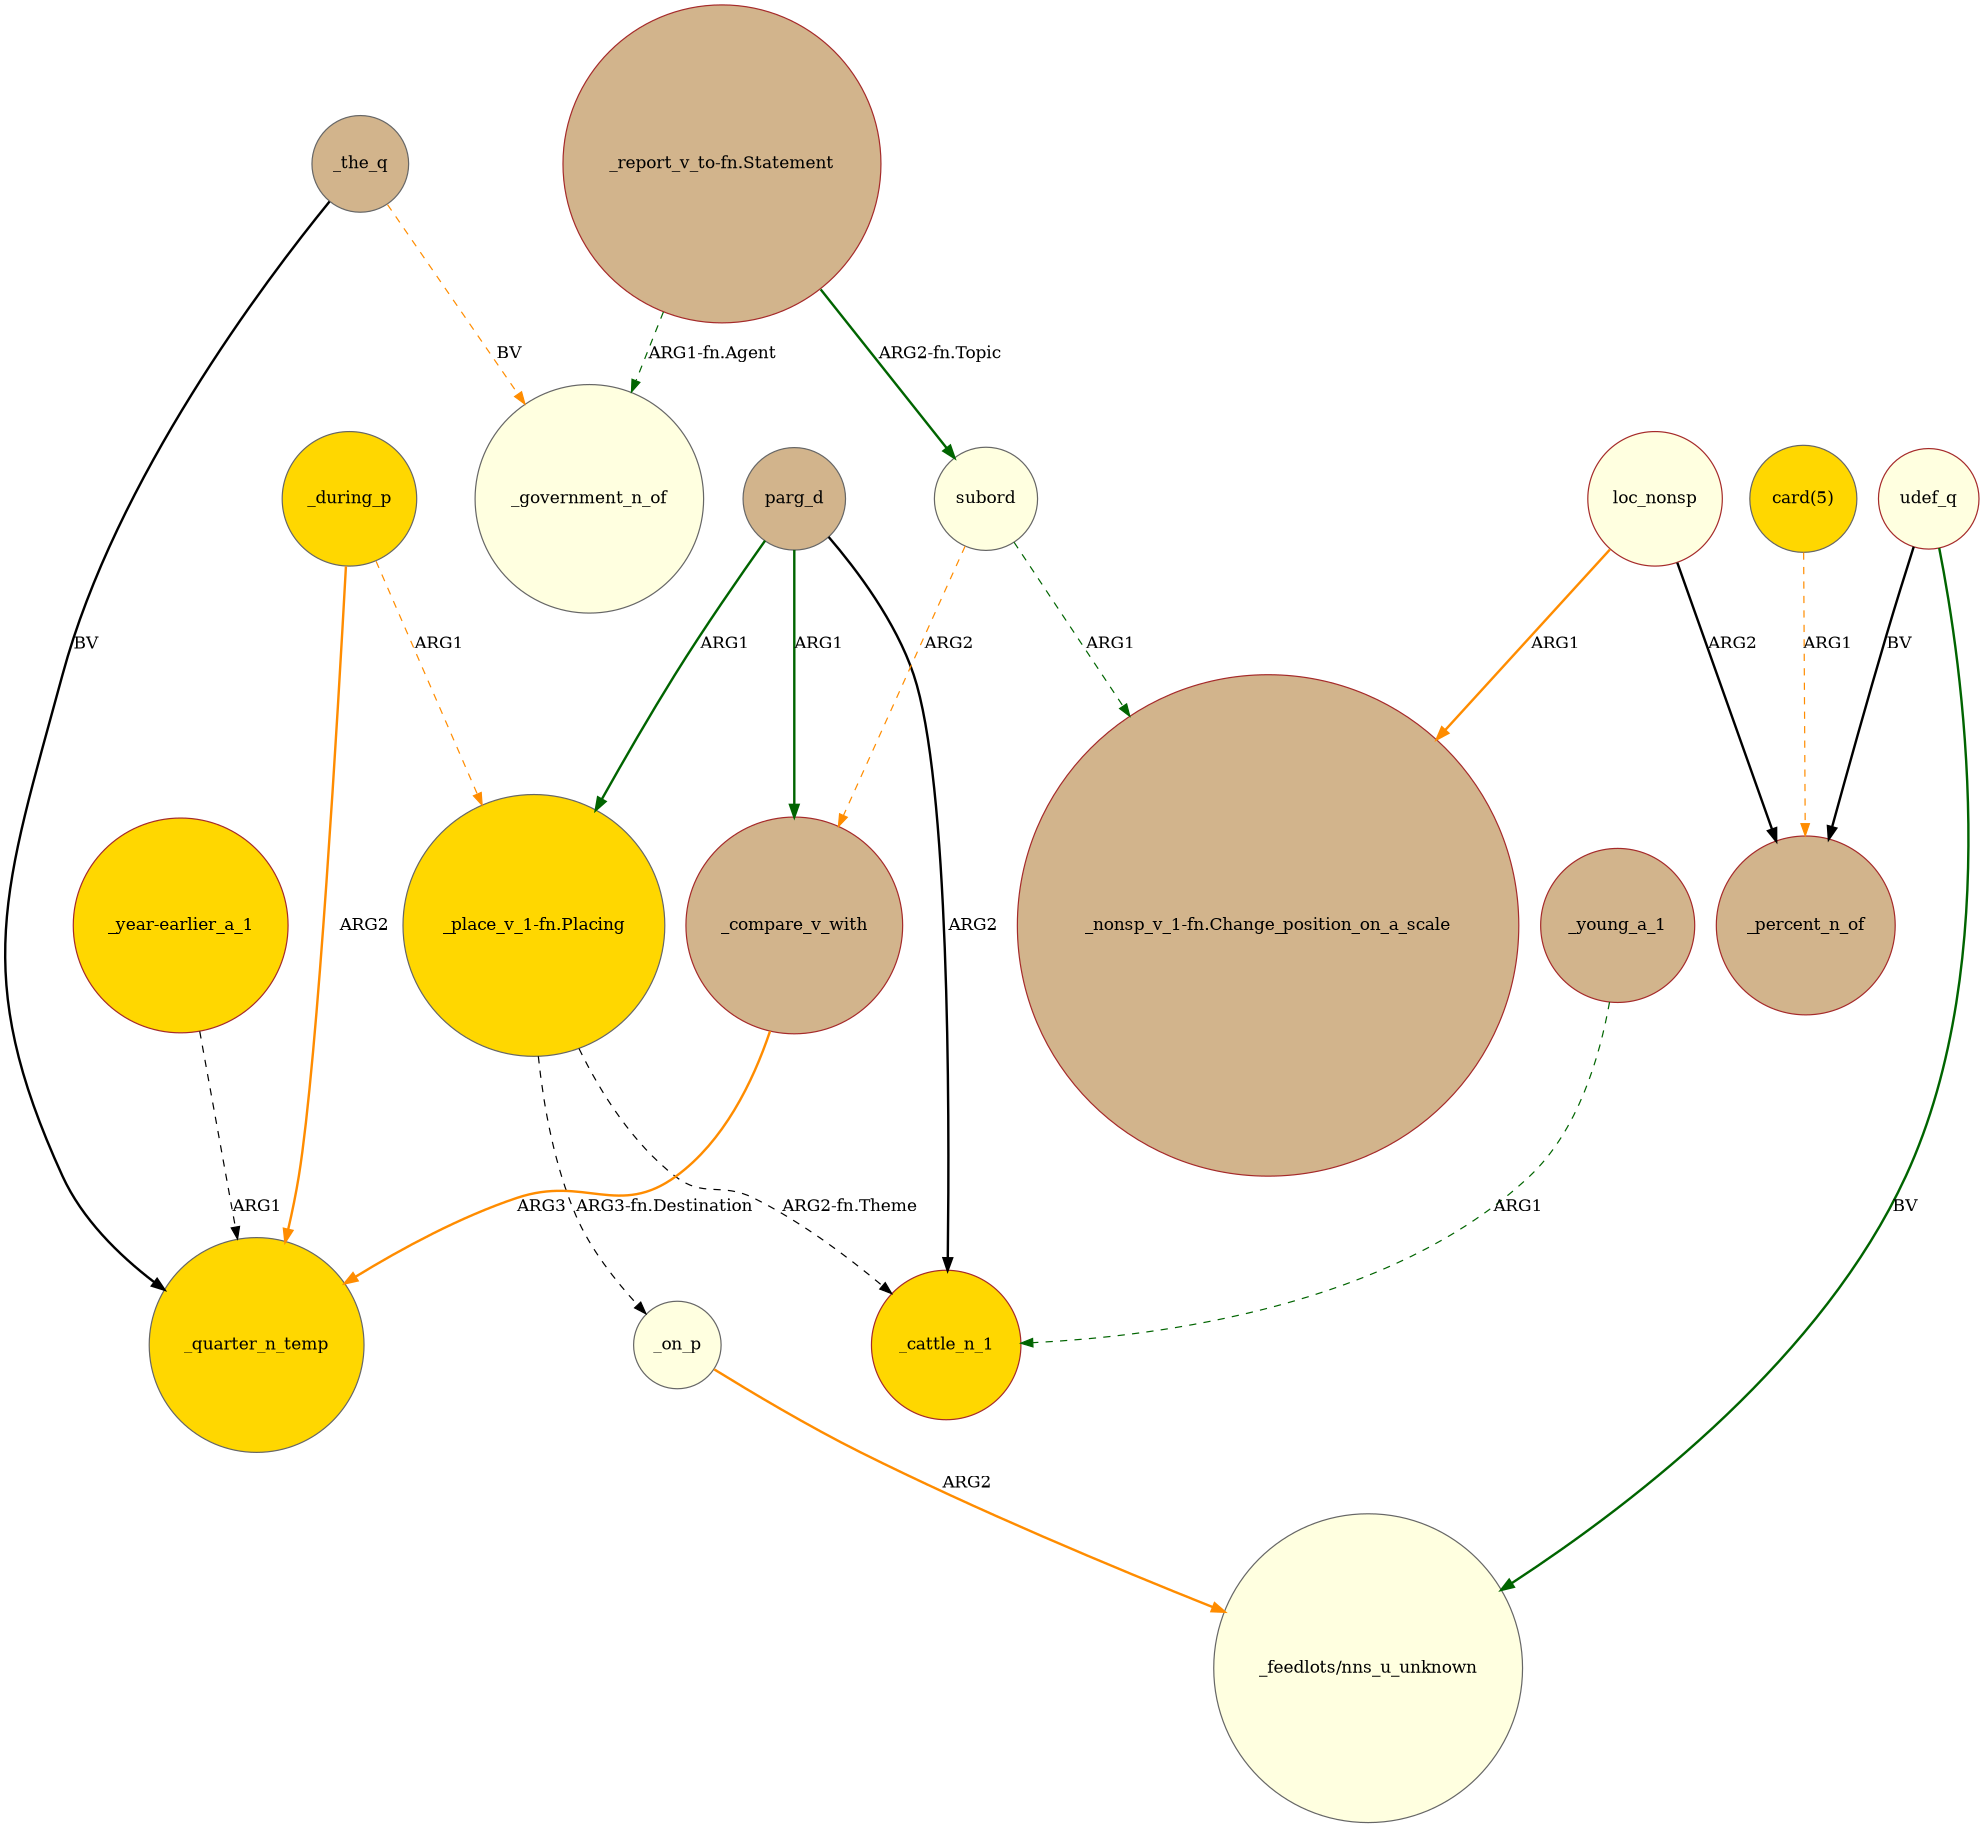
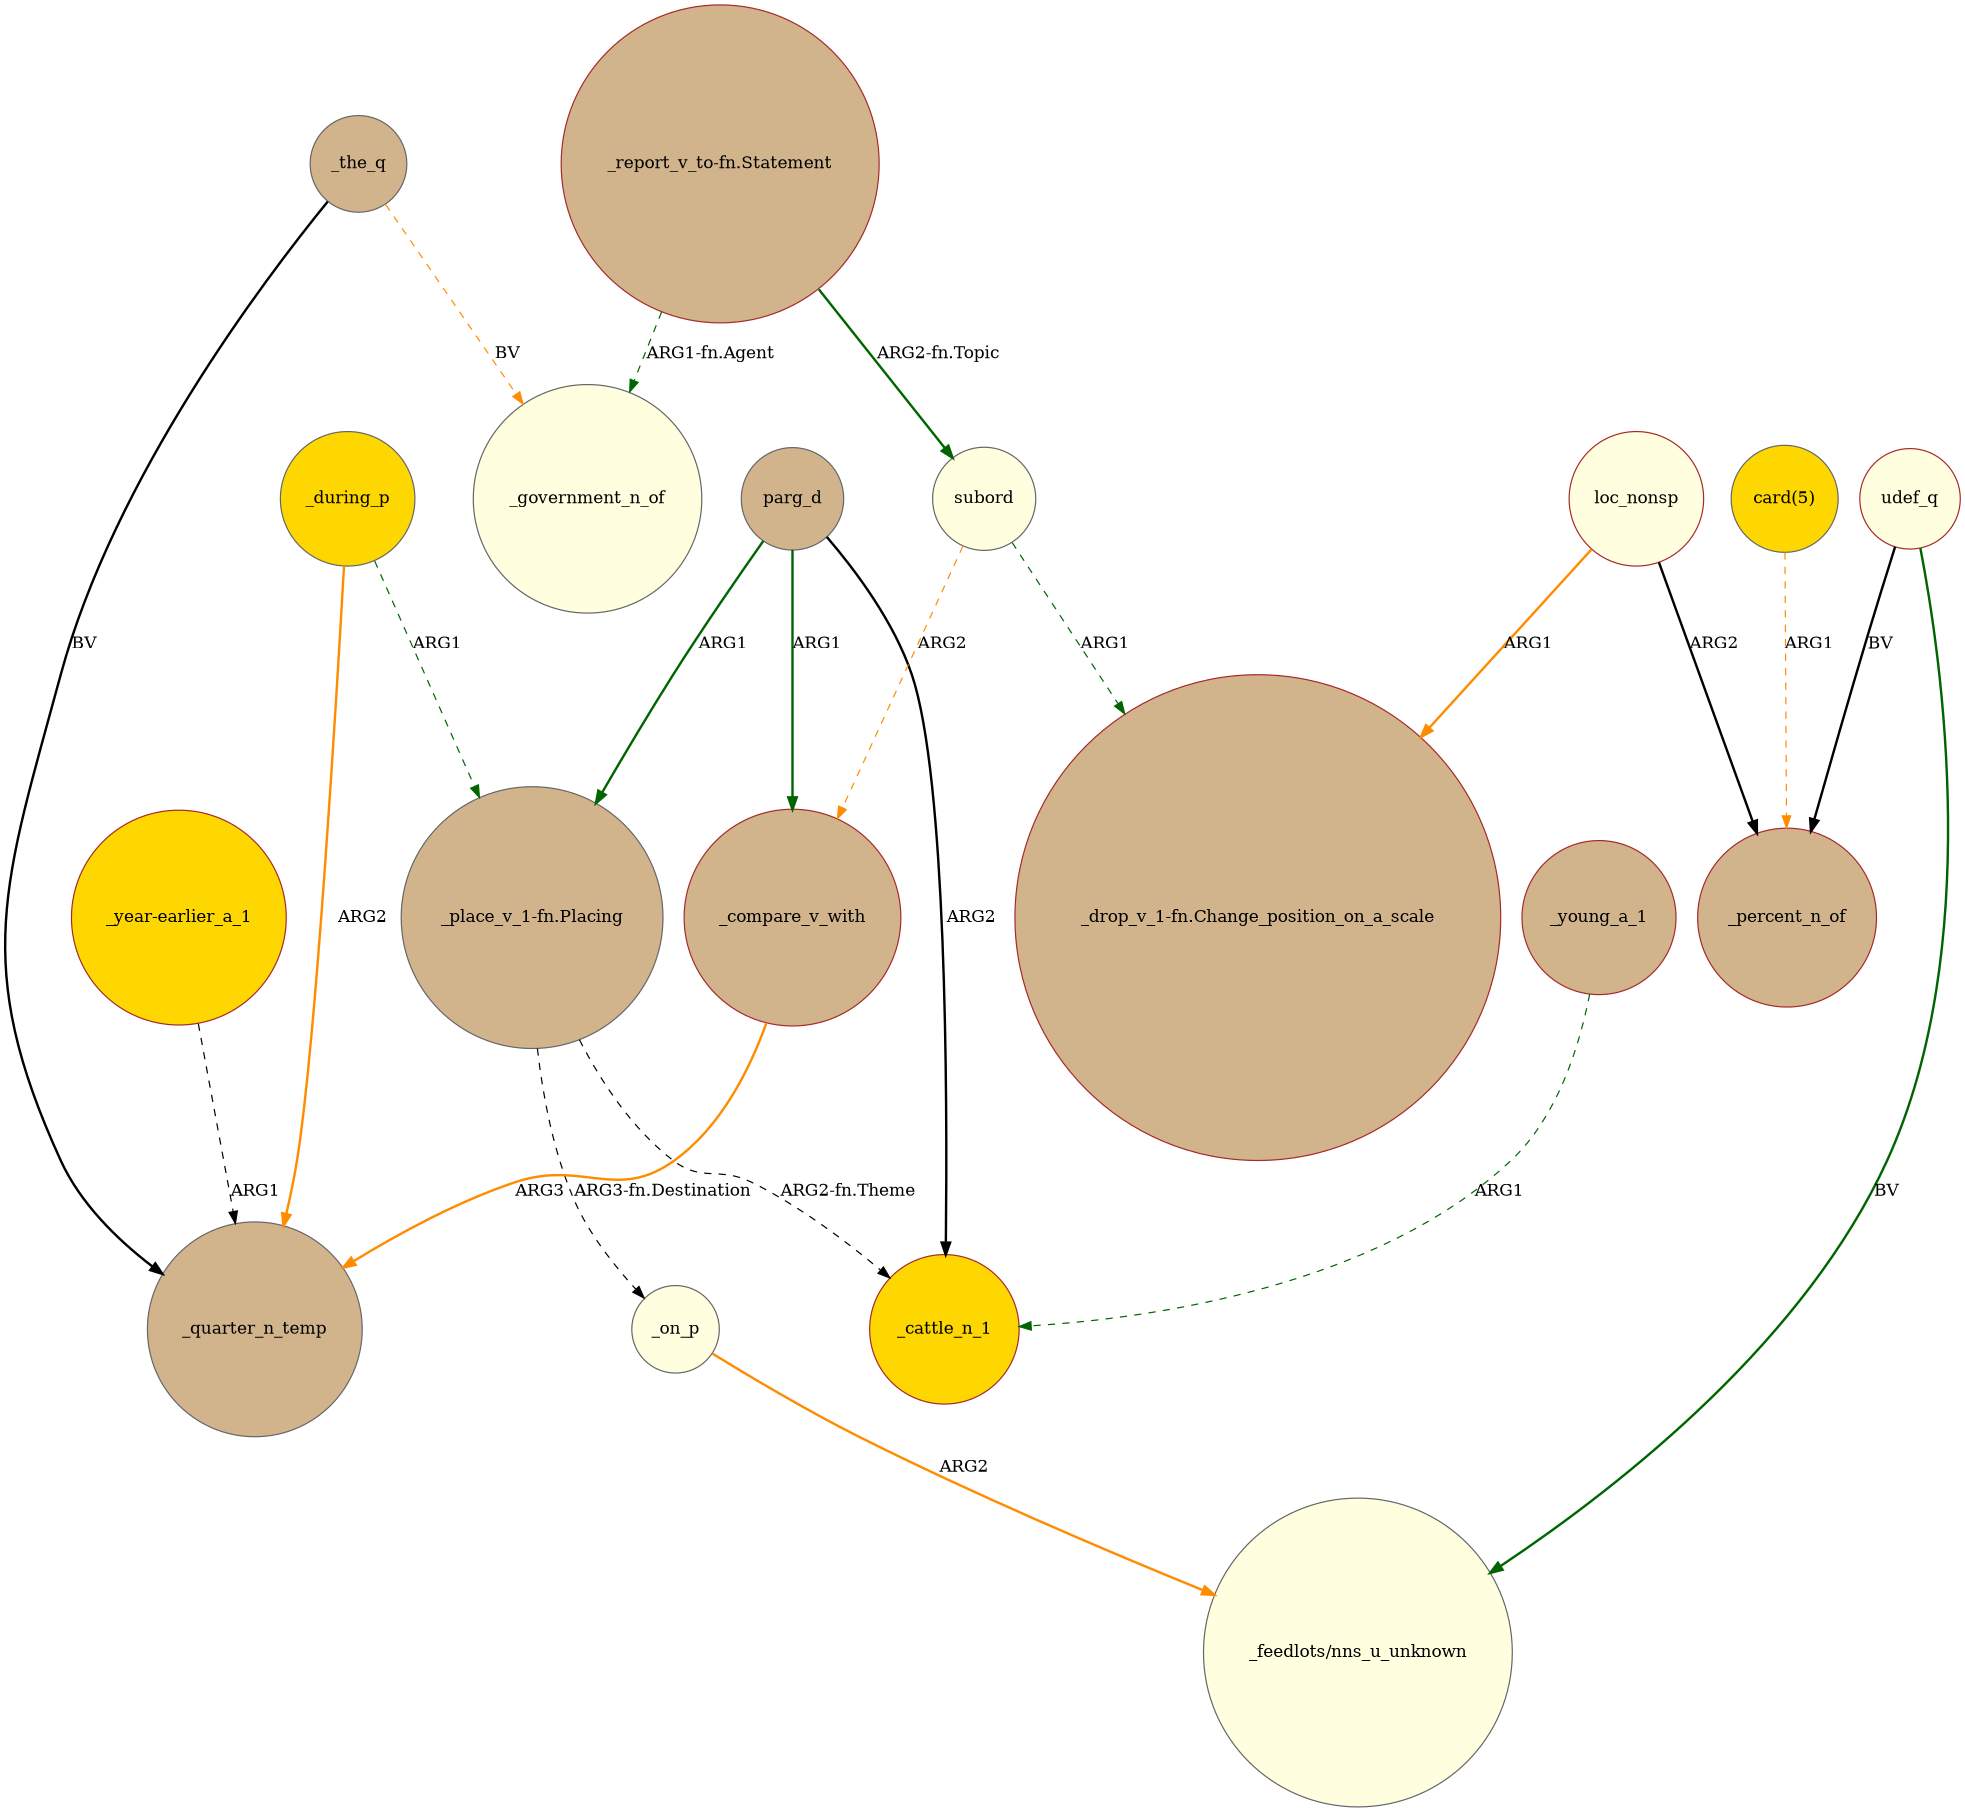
(427, 678) -> (425, 674)
(534, 925) -> (532, 918)
(1268, 925) -> (1258, 918)
(257, 1345) -> (255, 1329)
